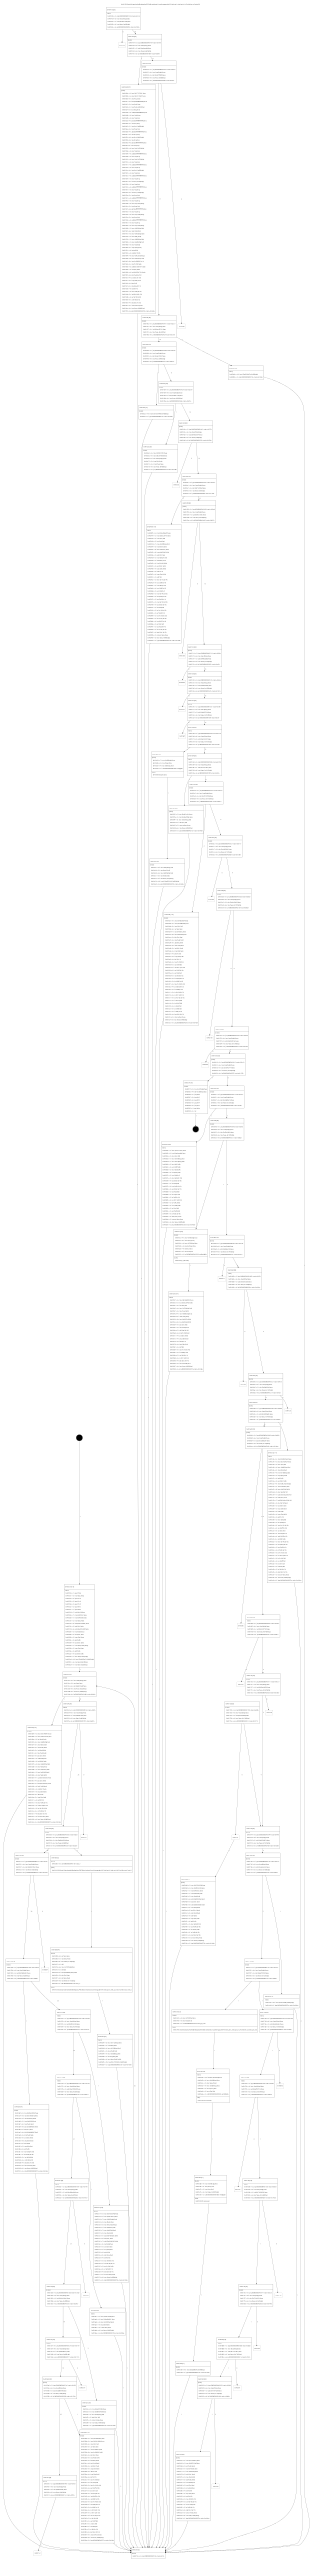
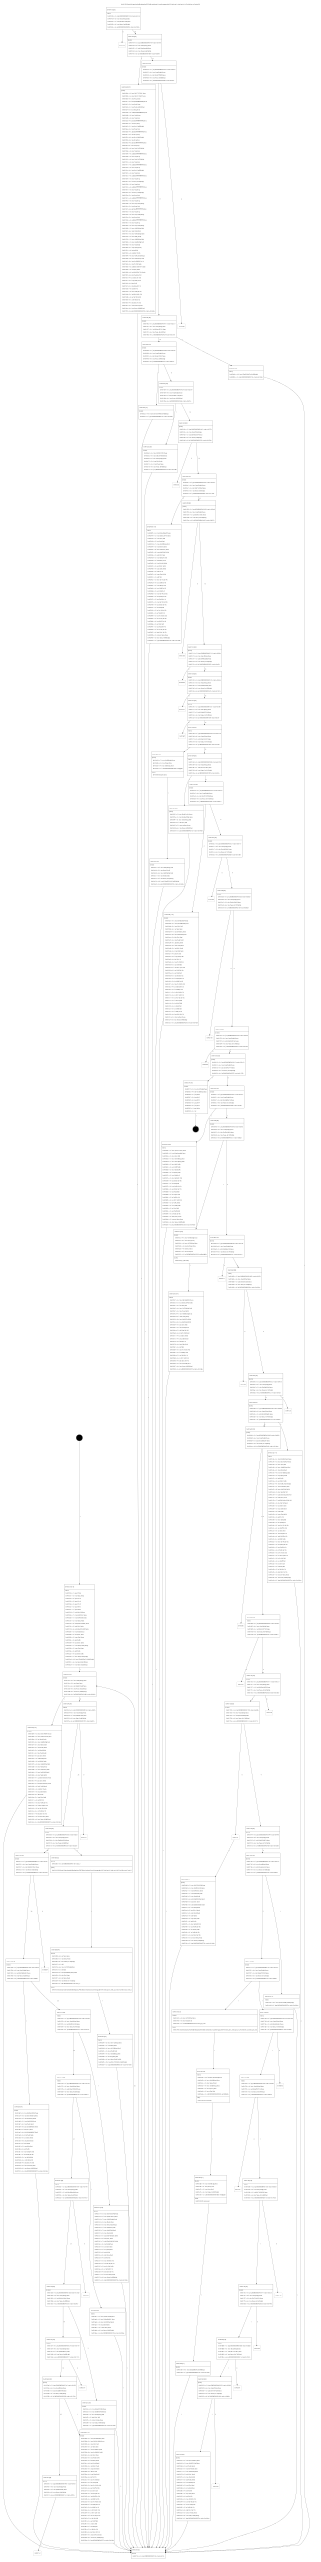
(263, 1760) -> (253, 1698)
